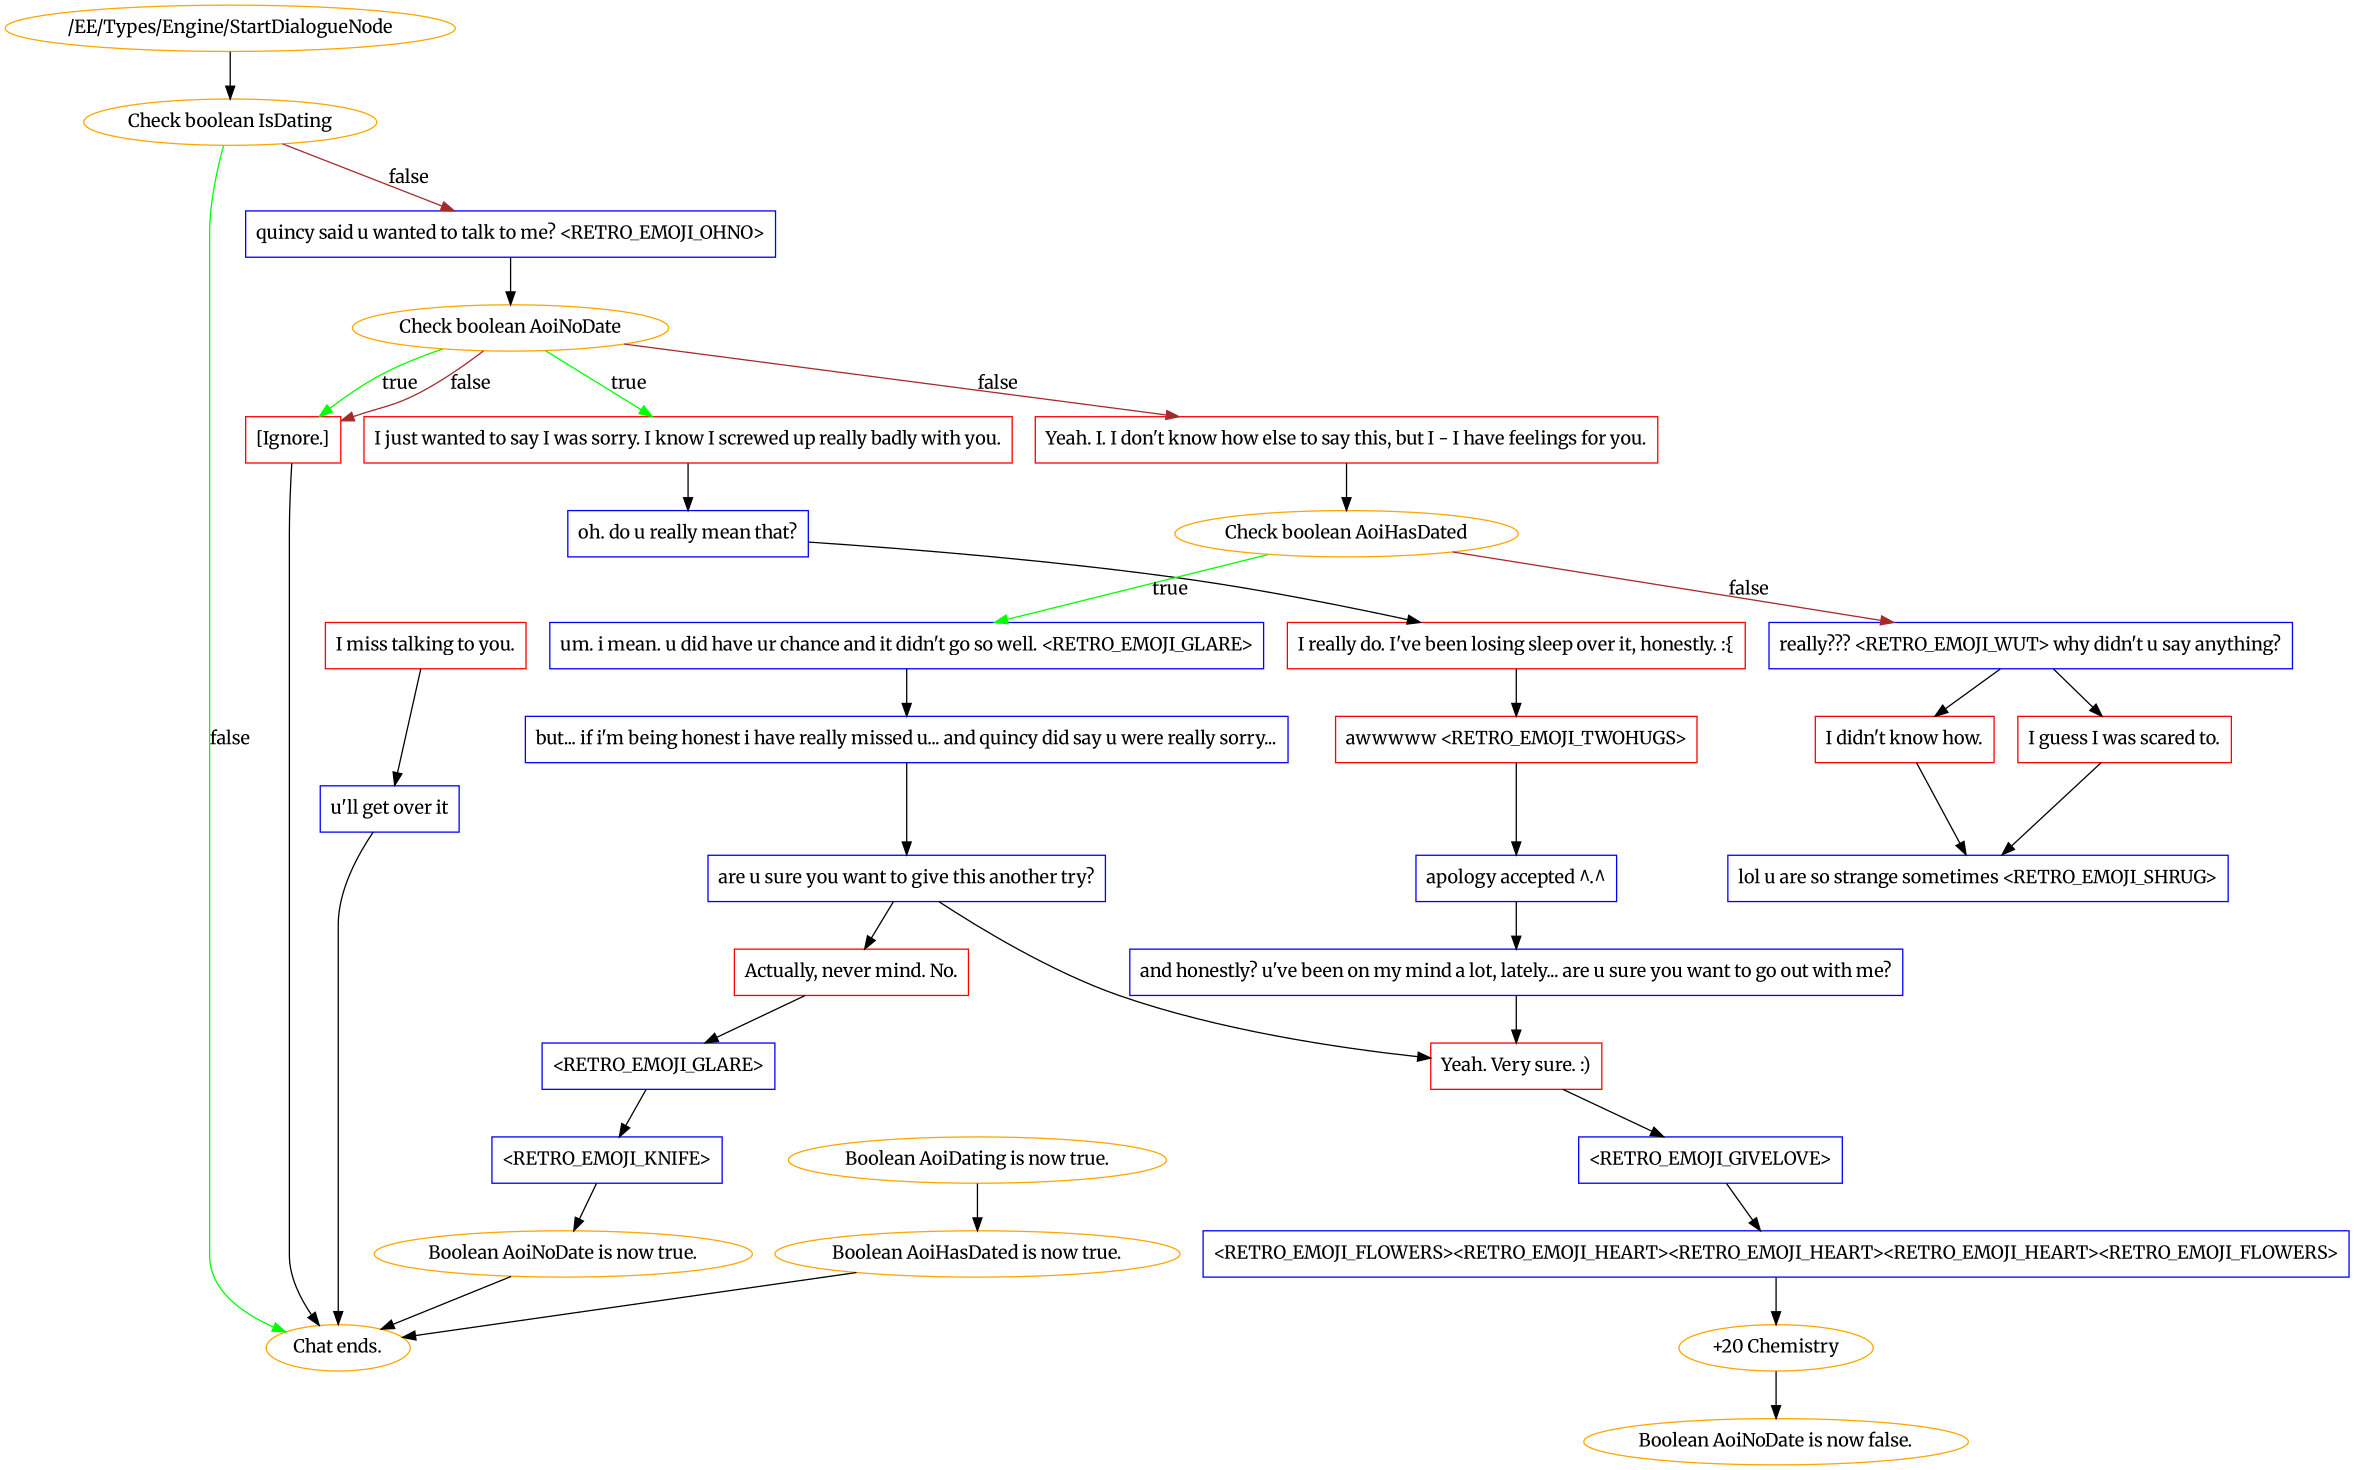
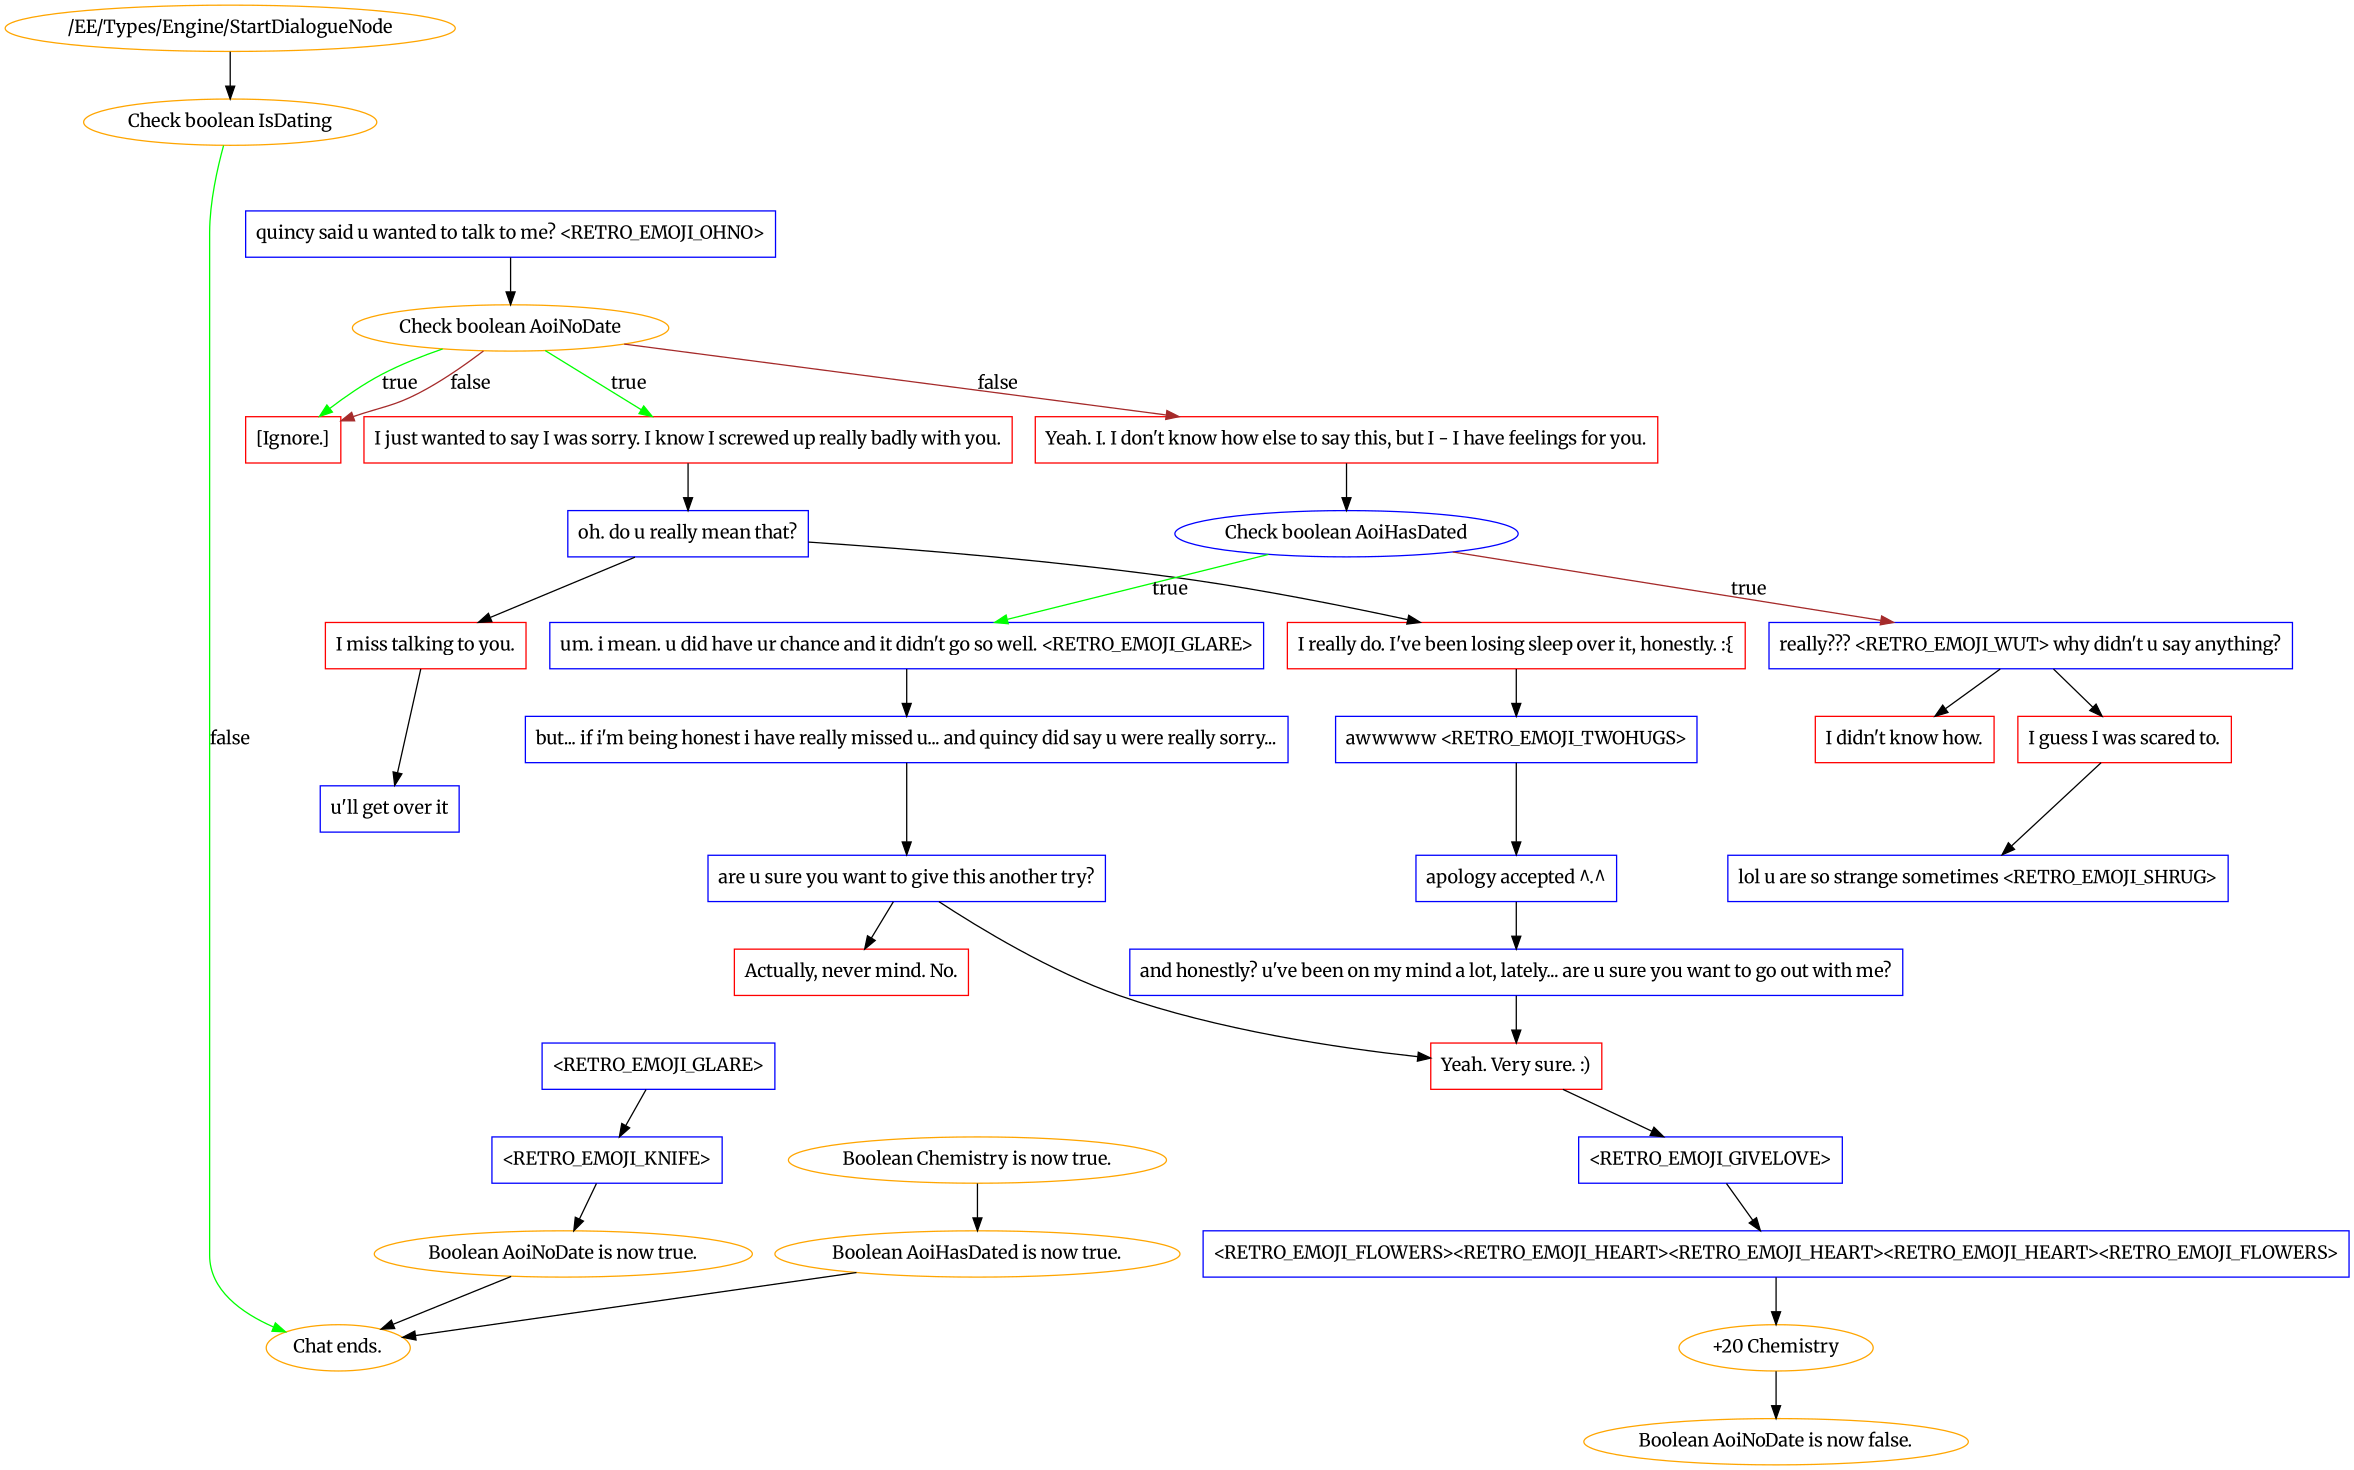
(362, 175) -> none
(1347, 534) -> (1347, 534)
none -> (563, 587)
(1749, 590) -> (1749, 590)
(1516, 740) -> (1516, 740)
(1938, 803) -> none
(289, 891) -> none
(761, 1016) -> none
(338, 1068) -> none
(977, 1160) -> (977, 1160)
